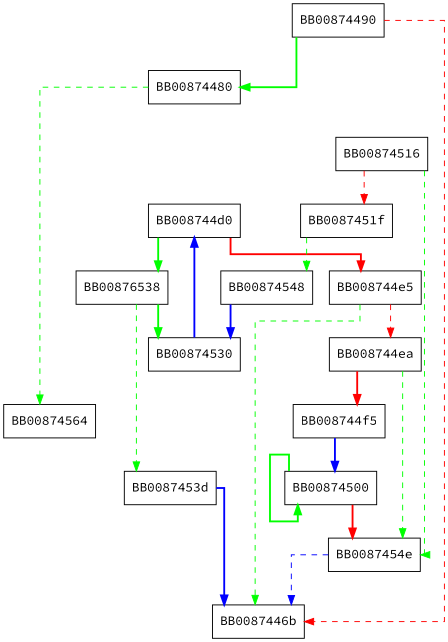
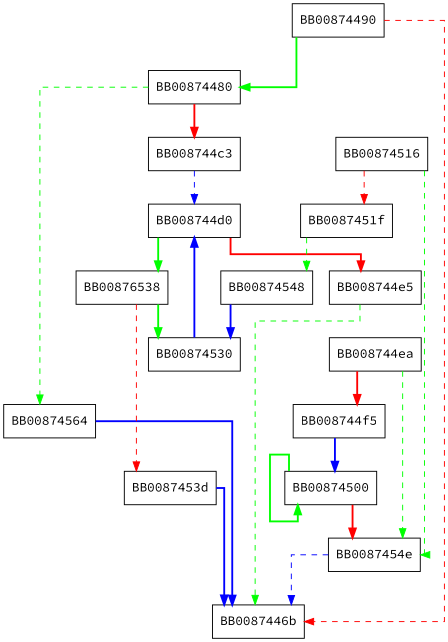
none -> (194, 154)
(391, 316) -> none
(136, 383) -> (136, 383)
none -> (232, 440)
